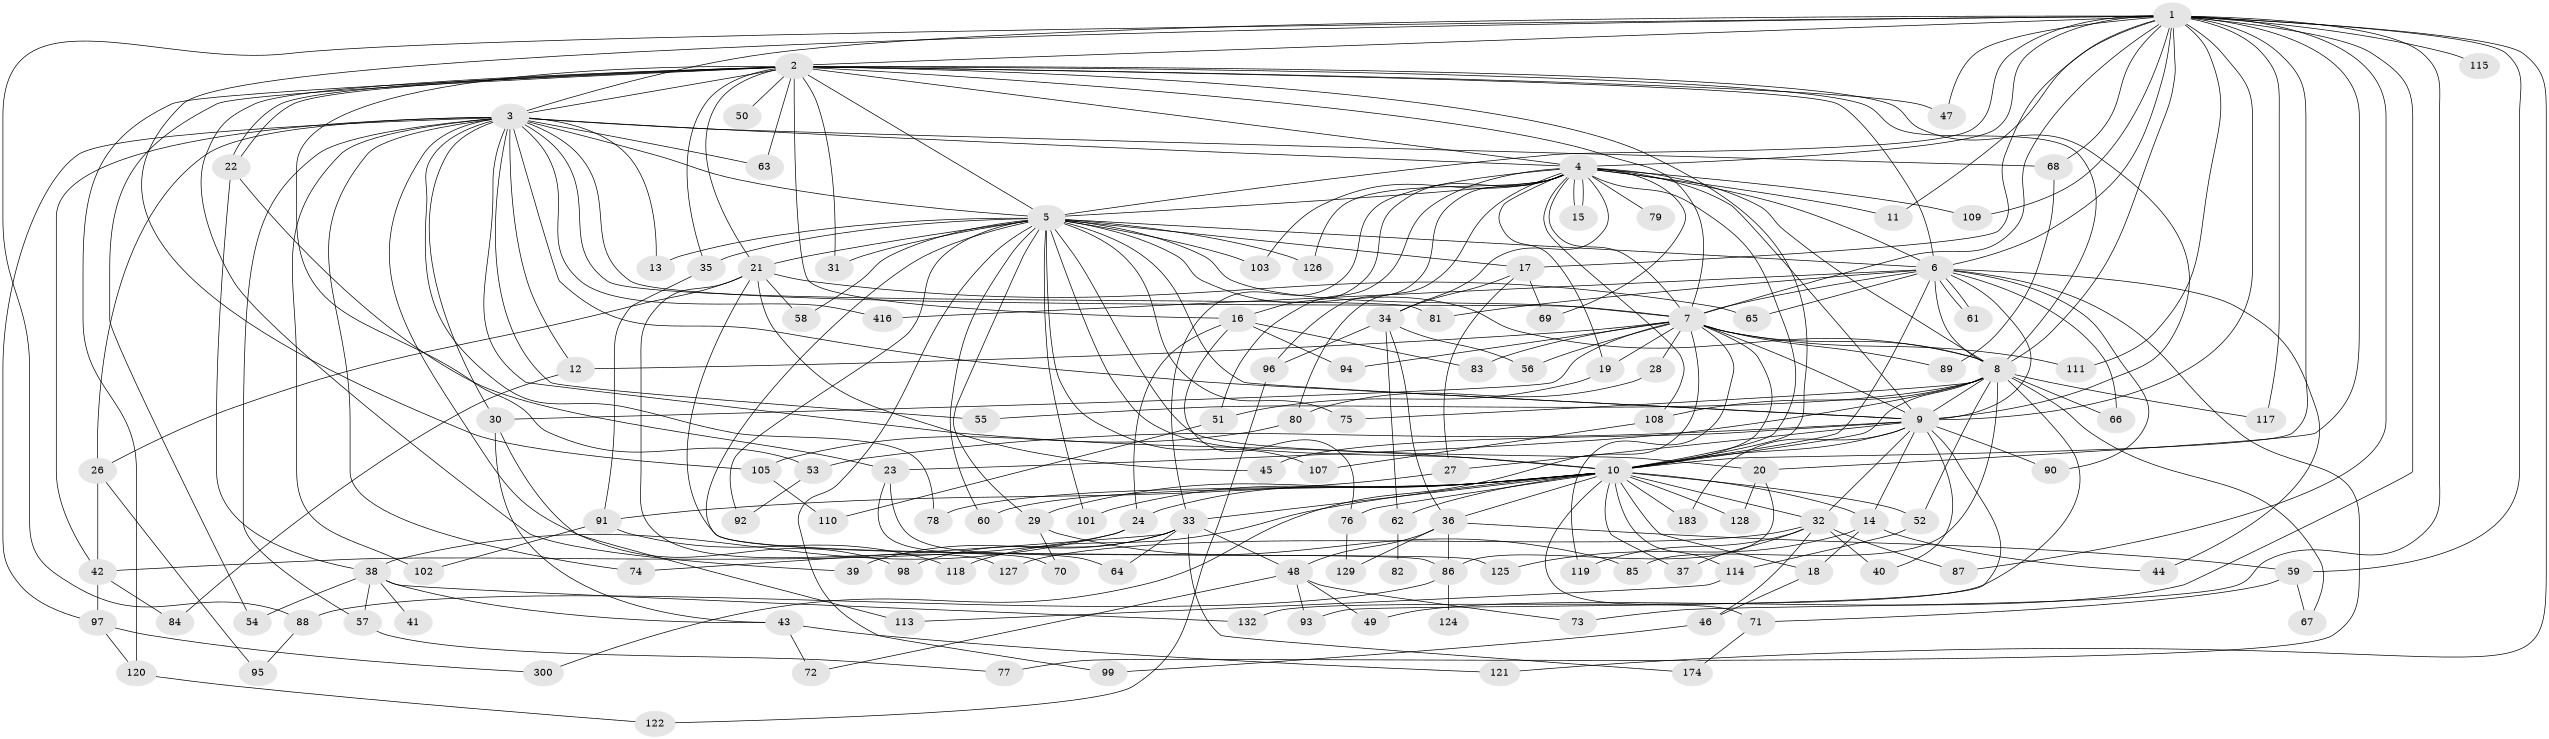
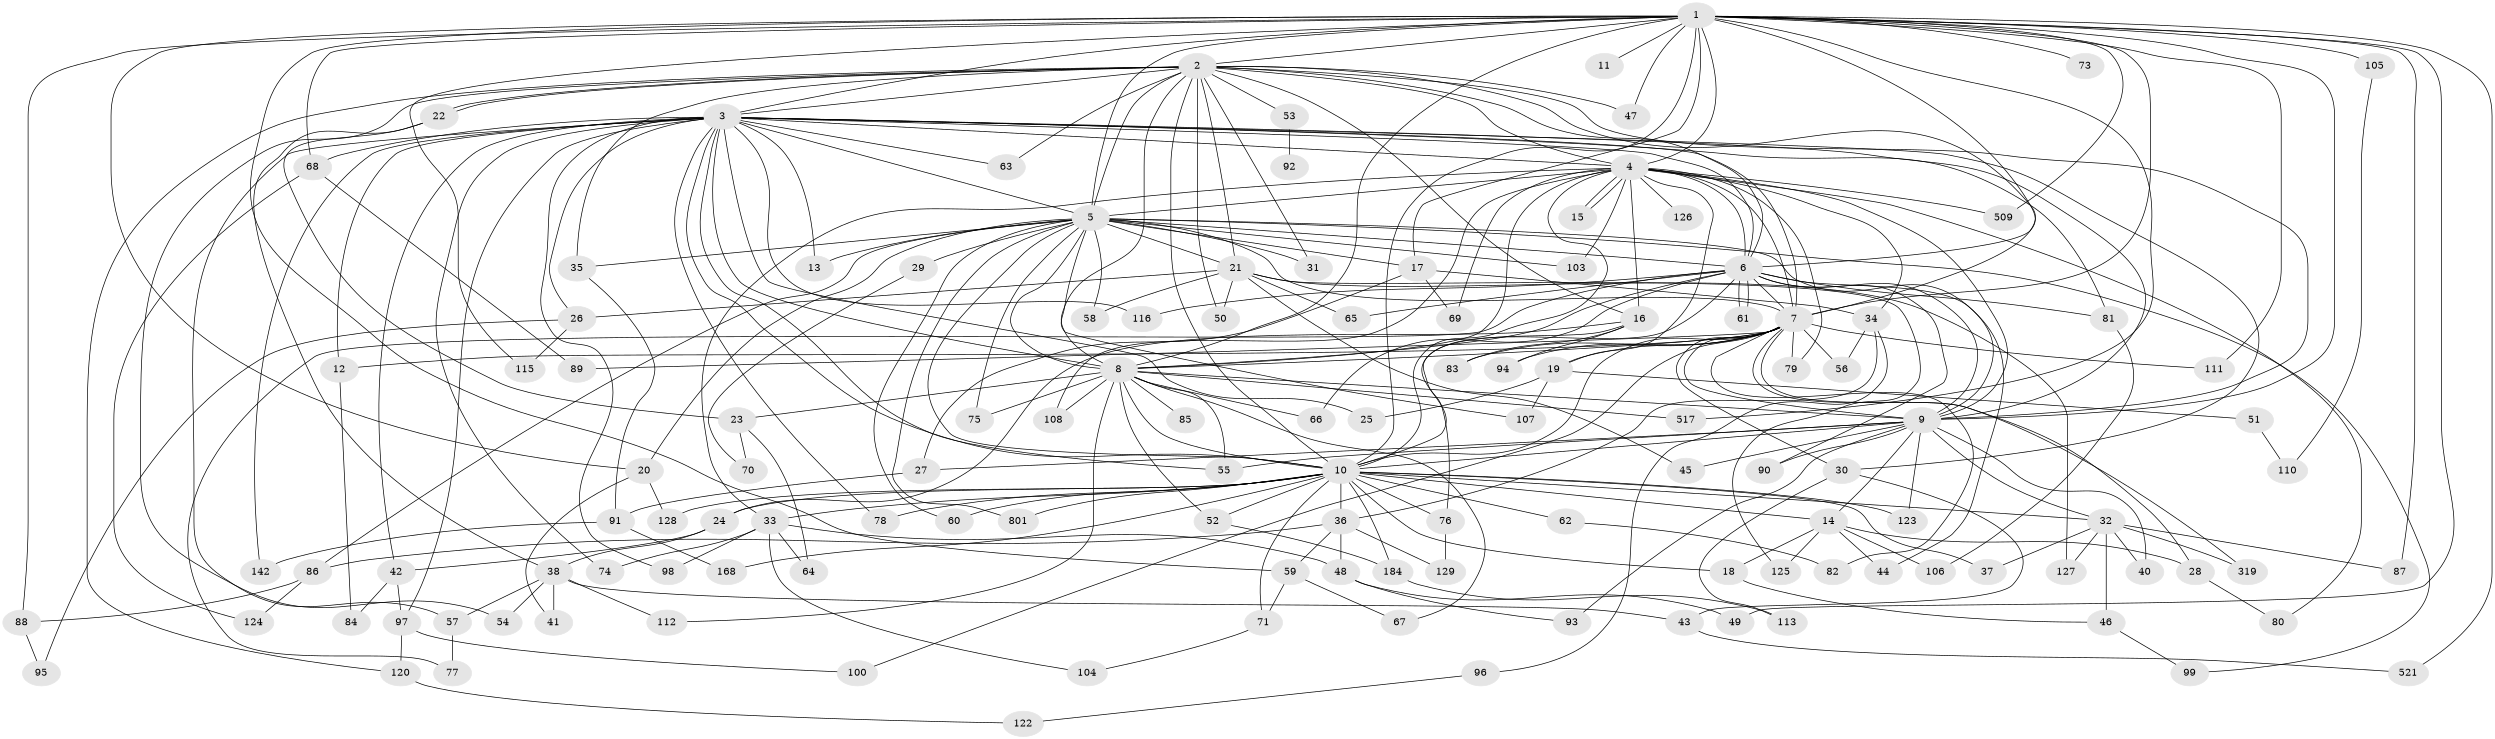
none -> (1280, 135)
(1744, 190) -> none
(1972, 218) -> (2004, 218)
(1235, 243) -> none
(1428, 264) -> none
(1384, 278) -> none
none -> (1228, 294)
none -> (827, 313)
(883, 319) -> (1142, 319)
none -> (1793, 344)
(855, 371) -> none
none -> (117, 395)
none -> (1367, 420)
(2266, 420) -> (1686, 420)
(1392, 425) -> none
none -> (1963, 426)
(1365, 435) -> (1573, 441)
(938, 437) -> none
(1486, 446) -> (1542, 392)
(1224, 484) -> none
(98, 521) -> (552, 344)
(1087, 521) -> (1018, 521)
(1687, 521) -> (1907, 521)
none -> (2006, 542)
(1334, 547) -> none
(1644, 559) -> (547, 533)
(424, 572) -> (261, 572)
(853, 572) -> none
(956, 572) -> (727, 572)
(1581, 572) -> (2247, 572)
(1735, 572) -> (1393, 572)
none -> (1935, 572)
(1389, 597) -> none
(1248, 623) -> (667, 623)
(543, 673) -> (857, 673)
(811, 673) -> none
(1500, 673) -> (2408, 673)
(1692, 673) -> (1087, 673)
